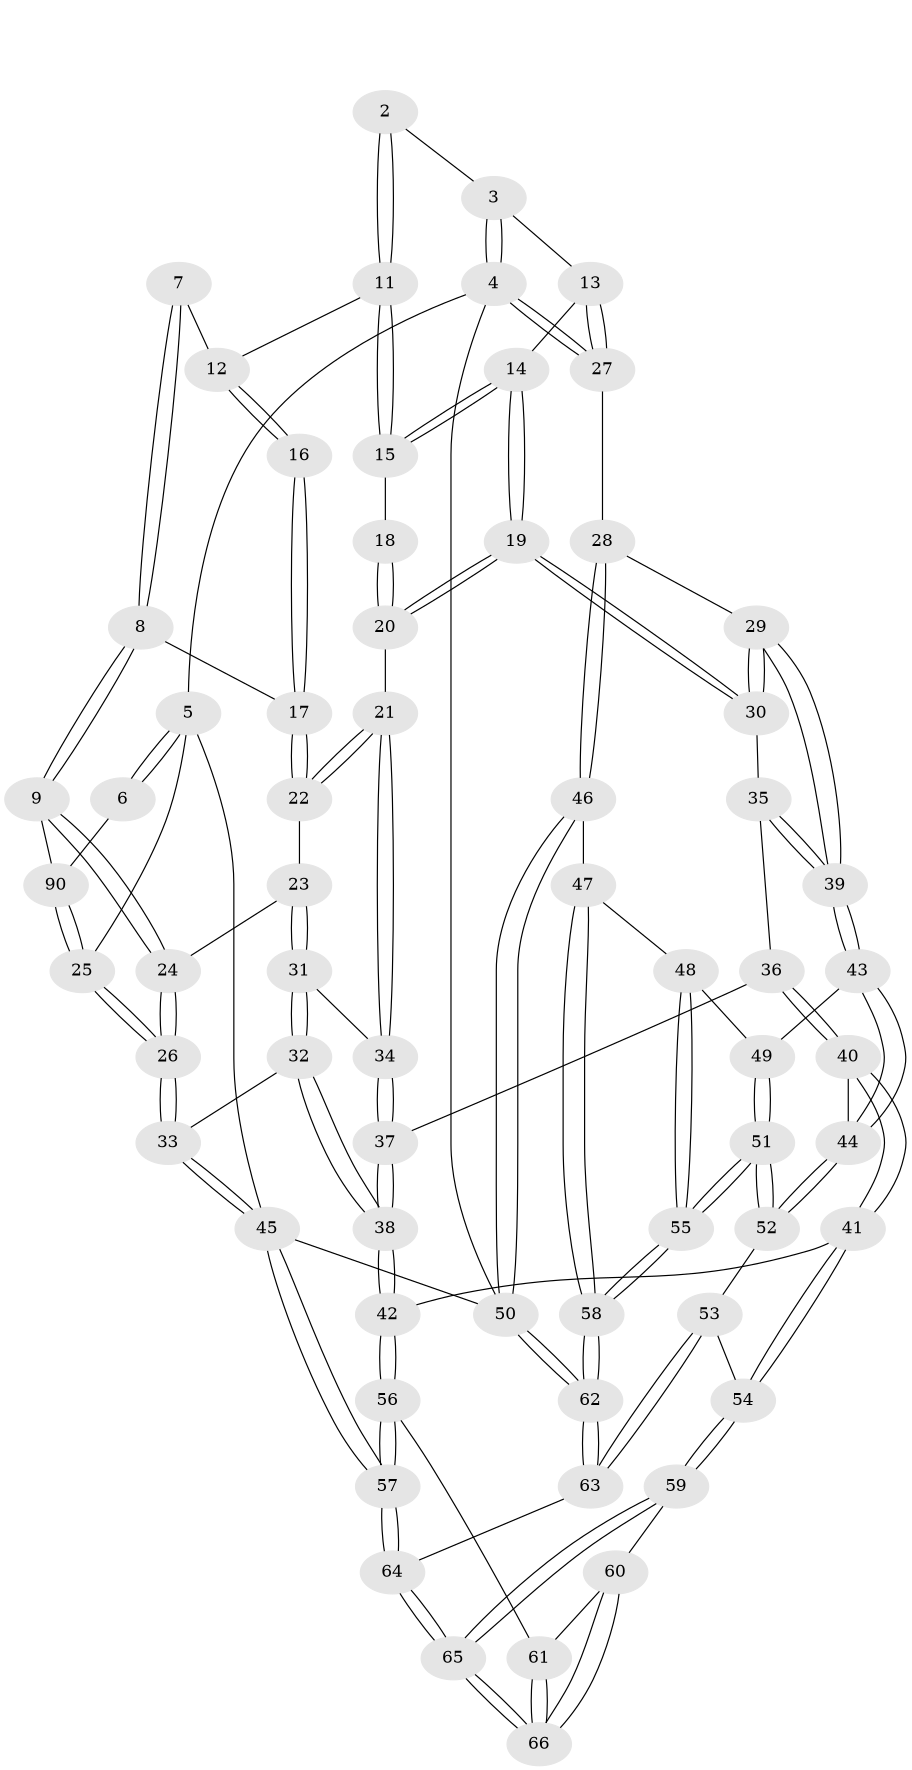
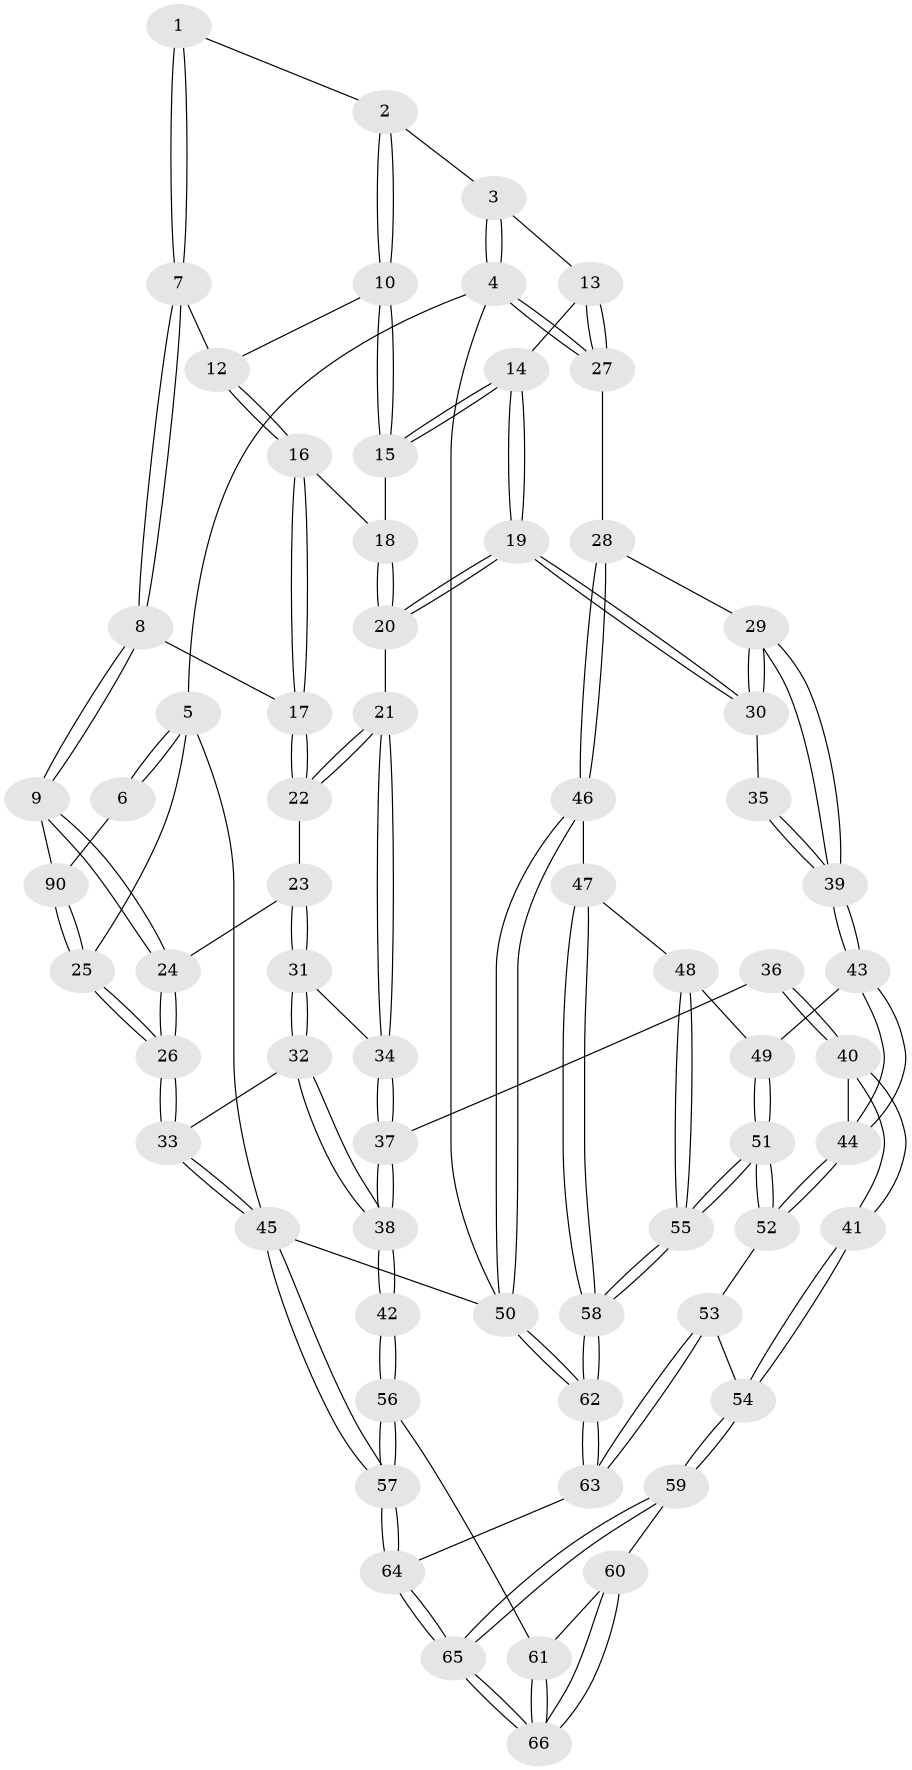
none -> (179, 26)
(385, 284) -> (385, 284)
none -> (342, 499)
(765, 885) -> none
(602, 1278) -> none
